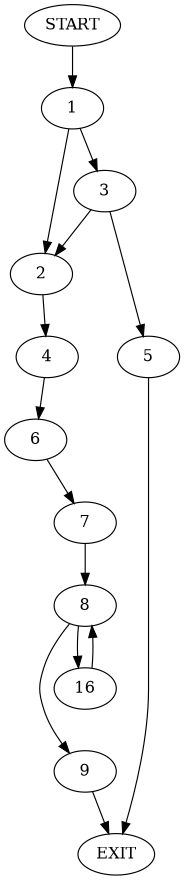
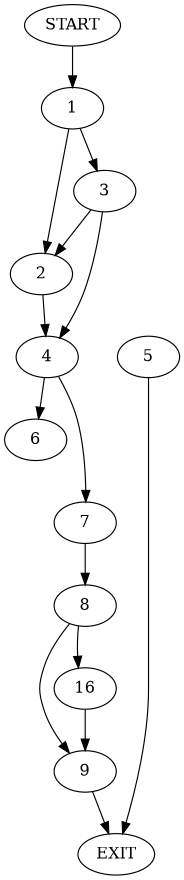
(125, 268) -> (90, 272)
(57, 476) -> (80, 432)
(93, 653) -> (85, 724)
